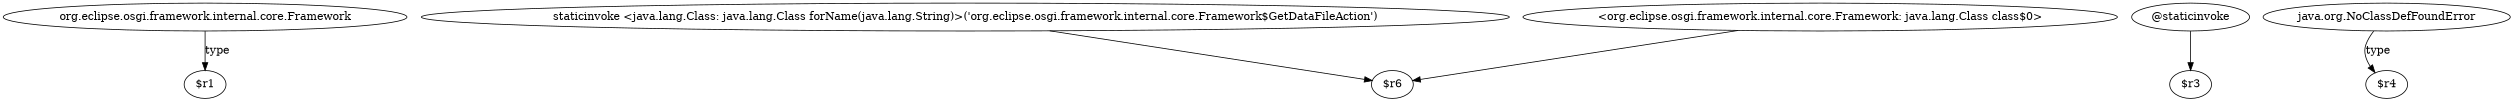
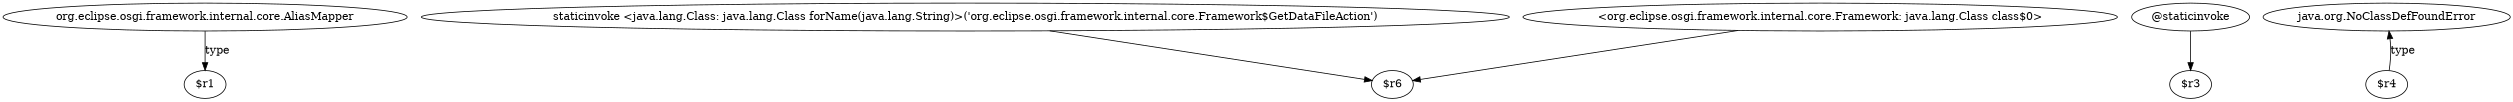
(205, 17) -> (205, 17)
(2365, 48) -> (2391, 55)
